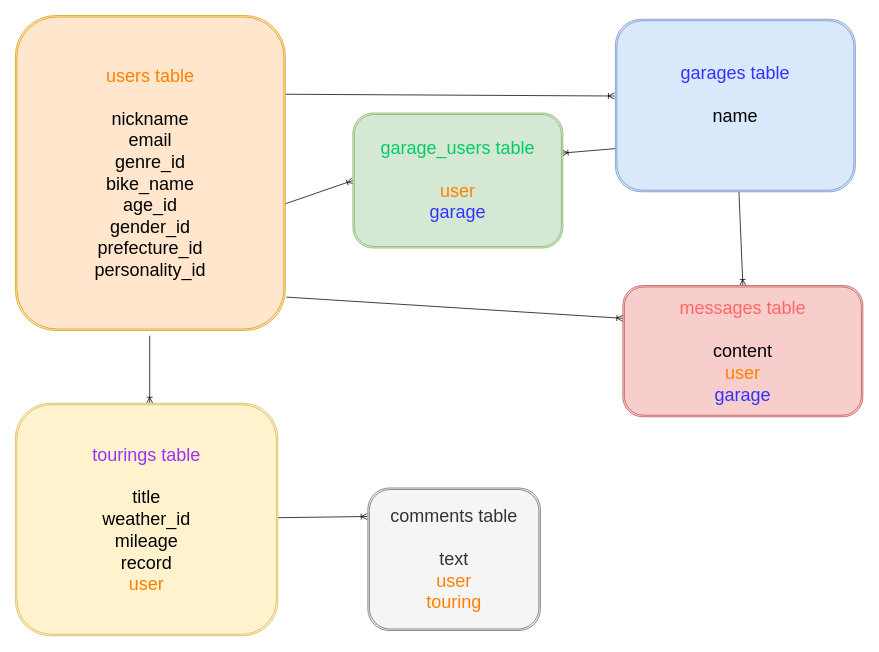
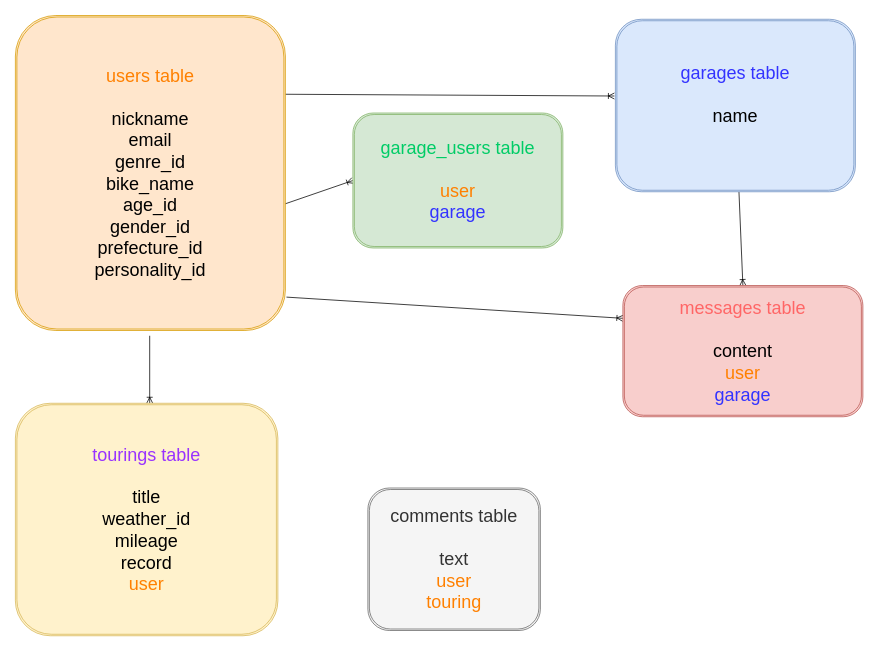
(589, 151) -> none
(299, 517) -> none
